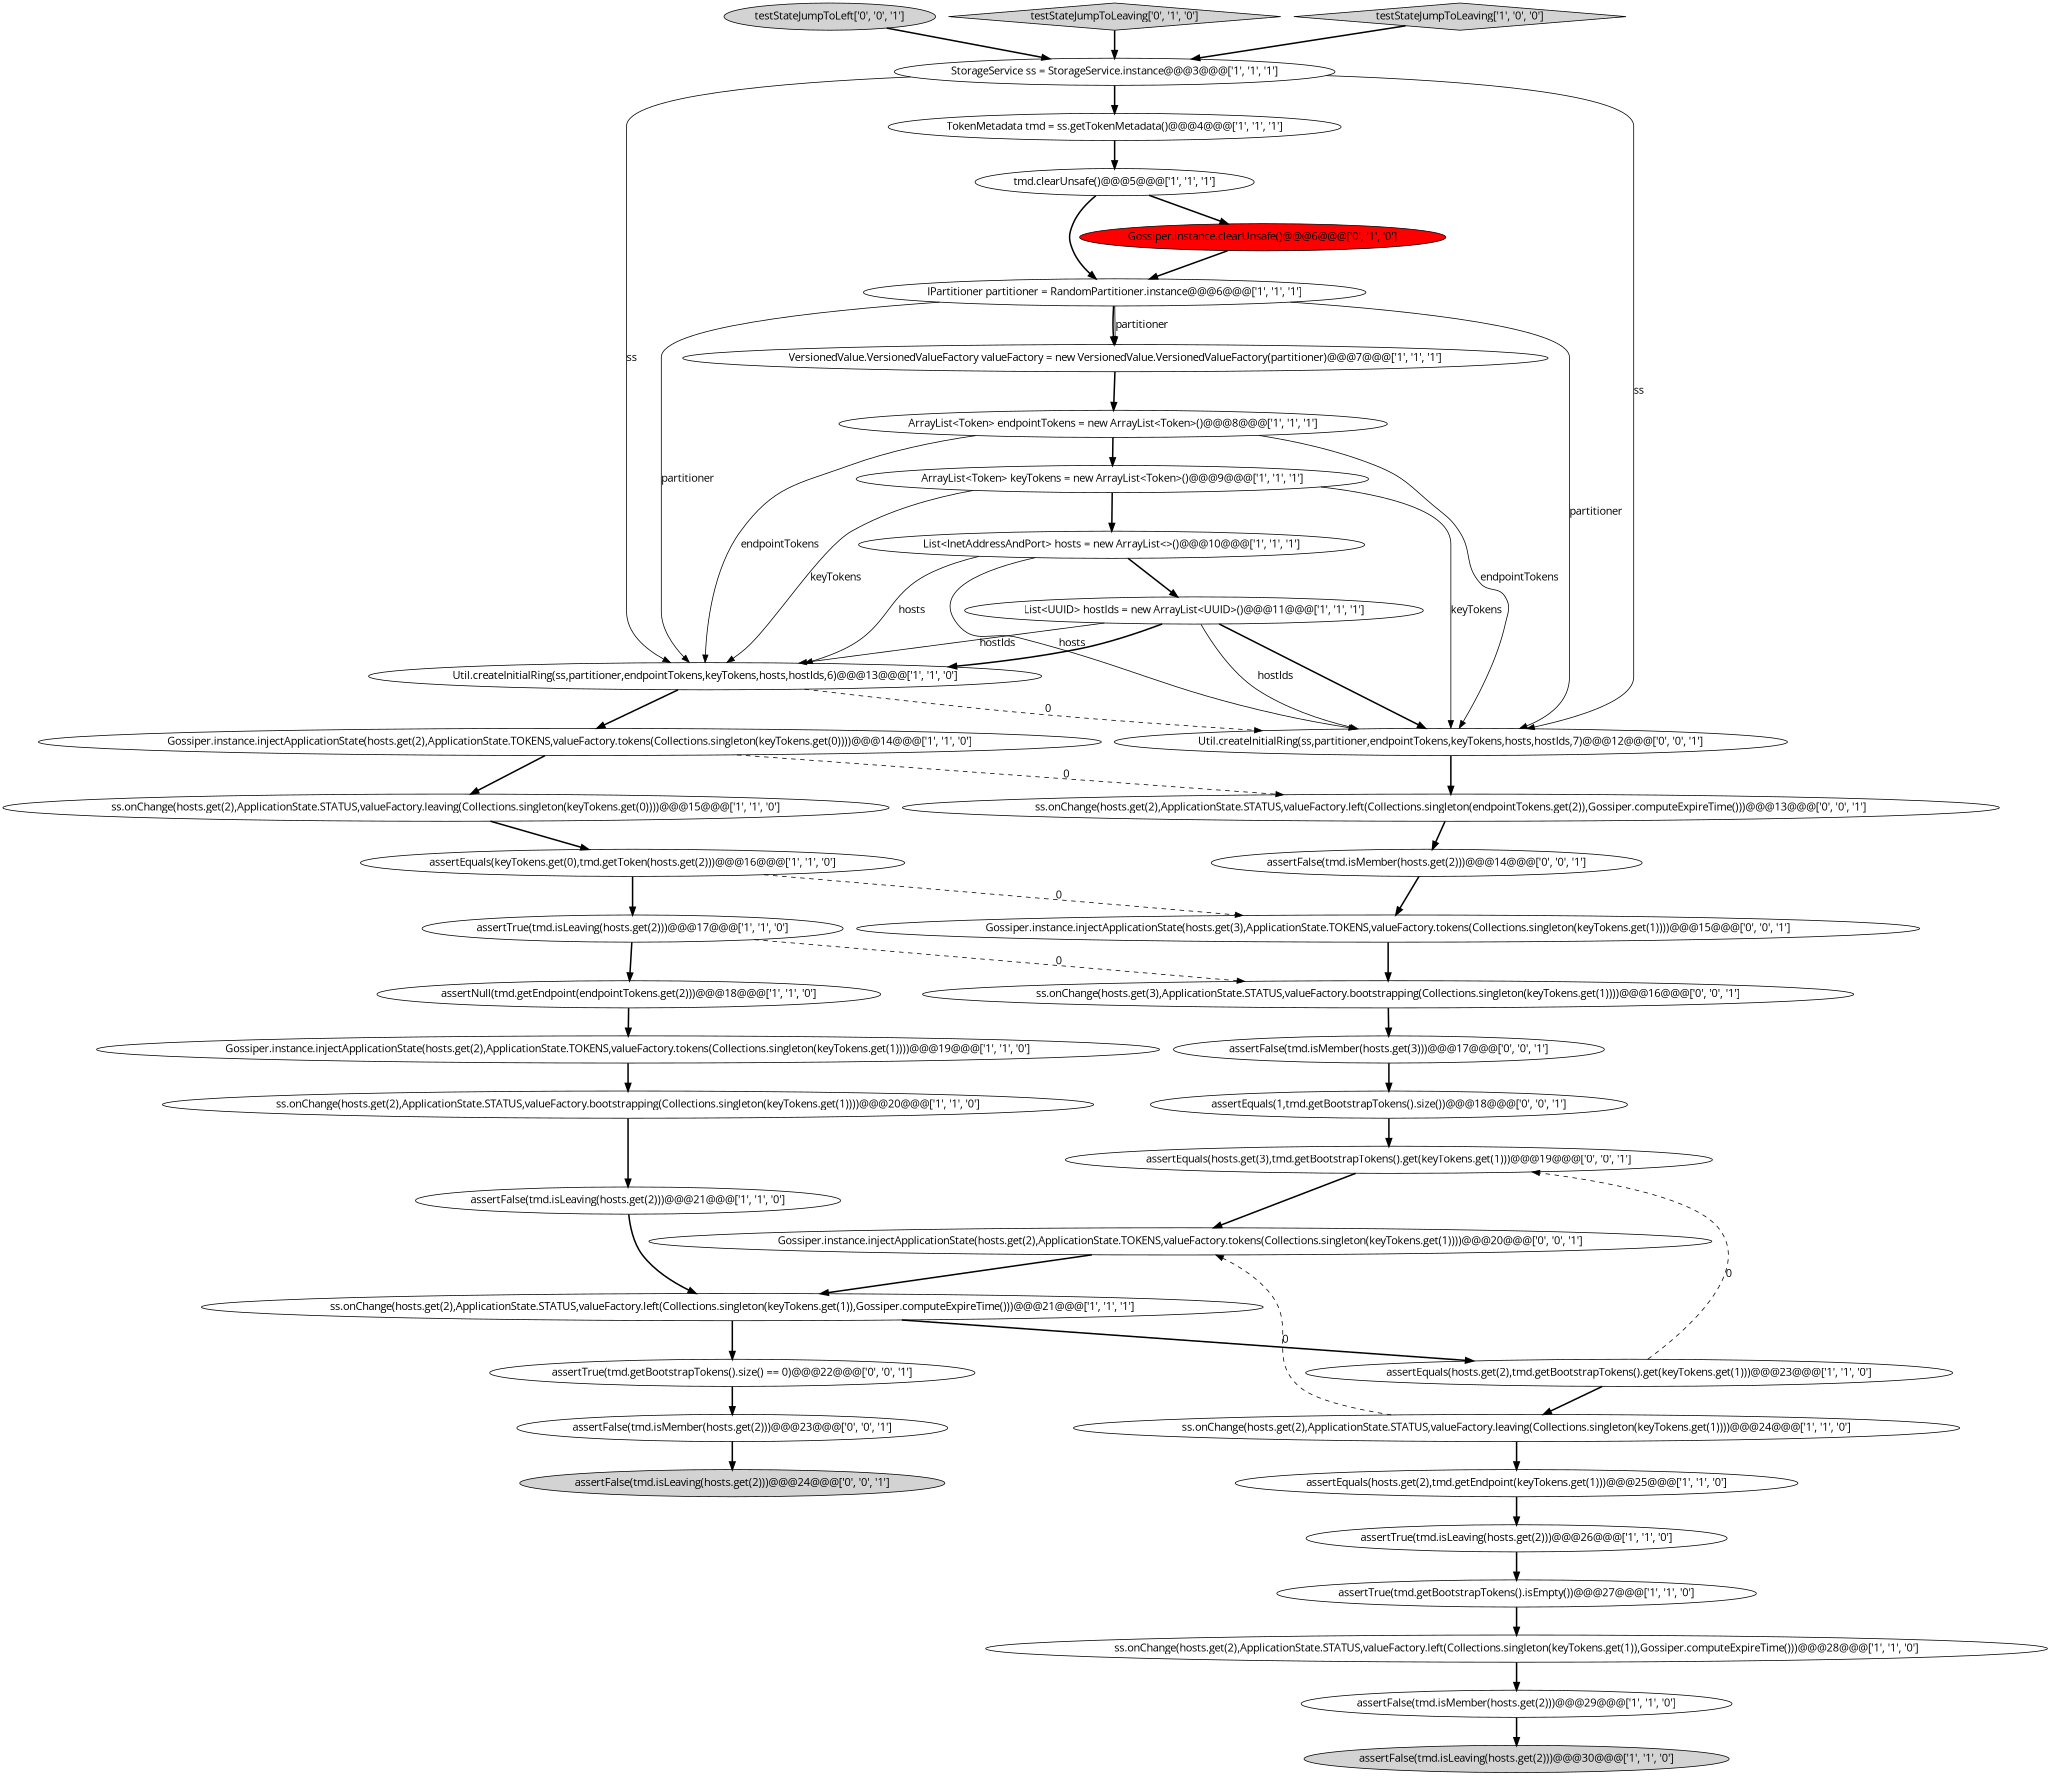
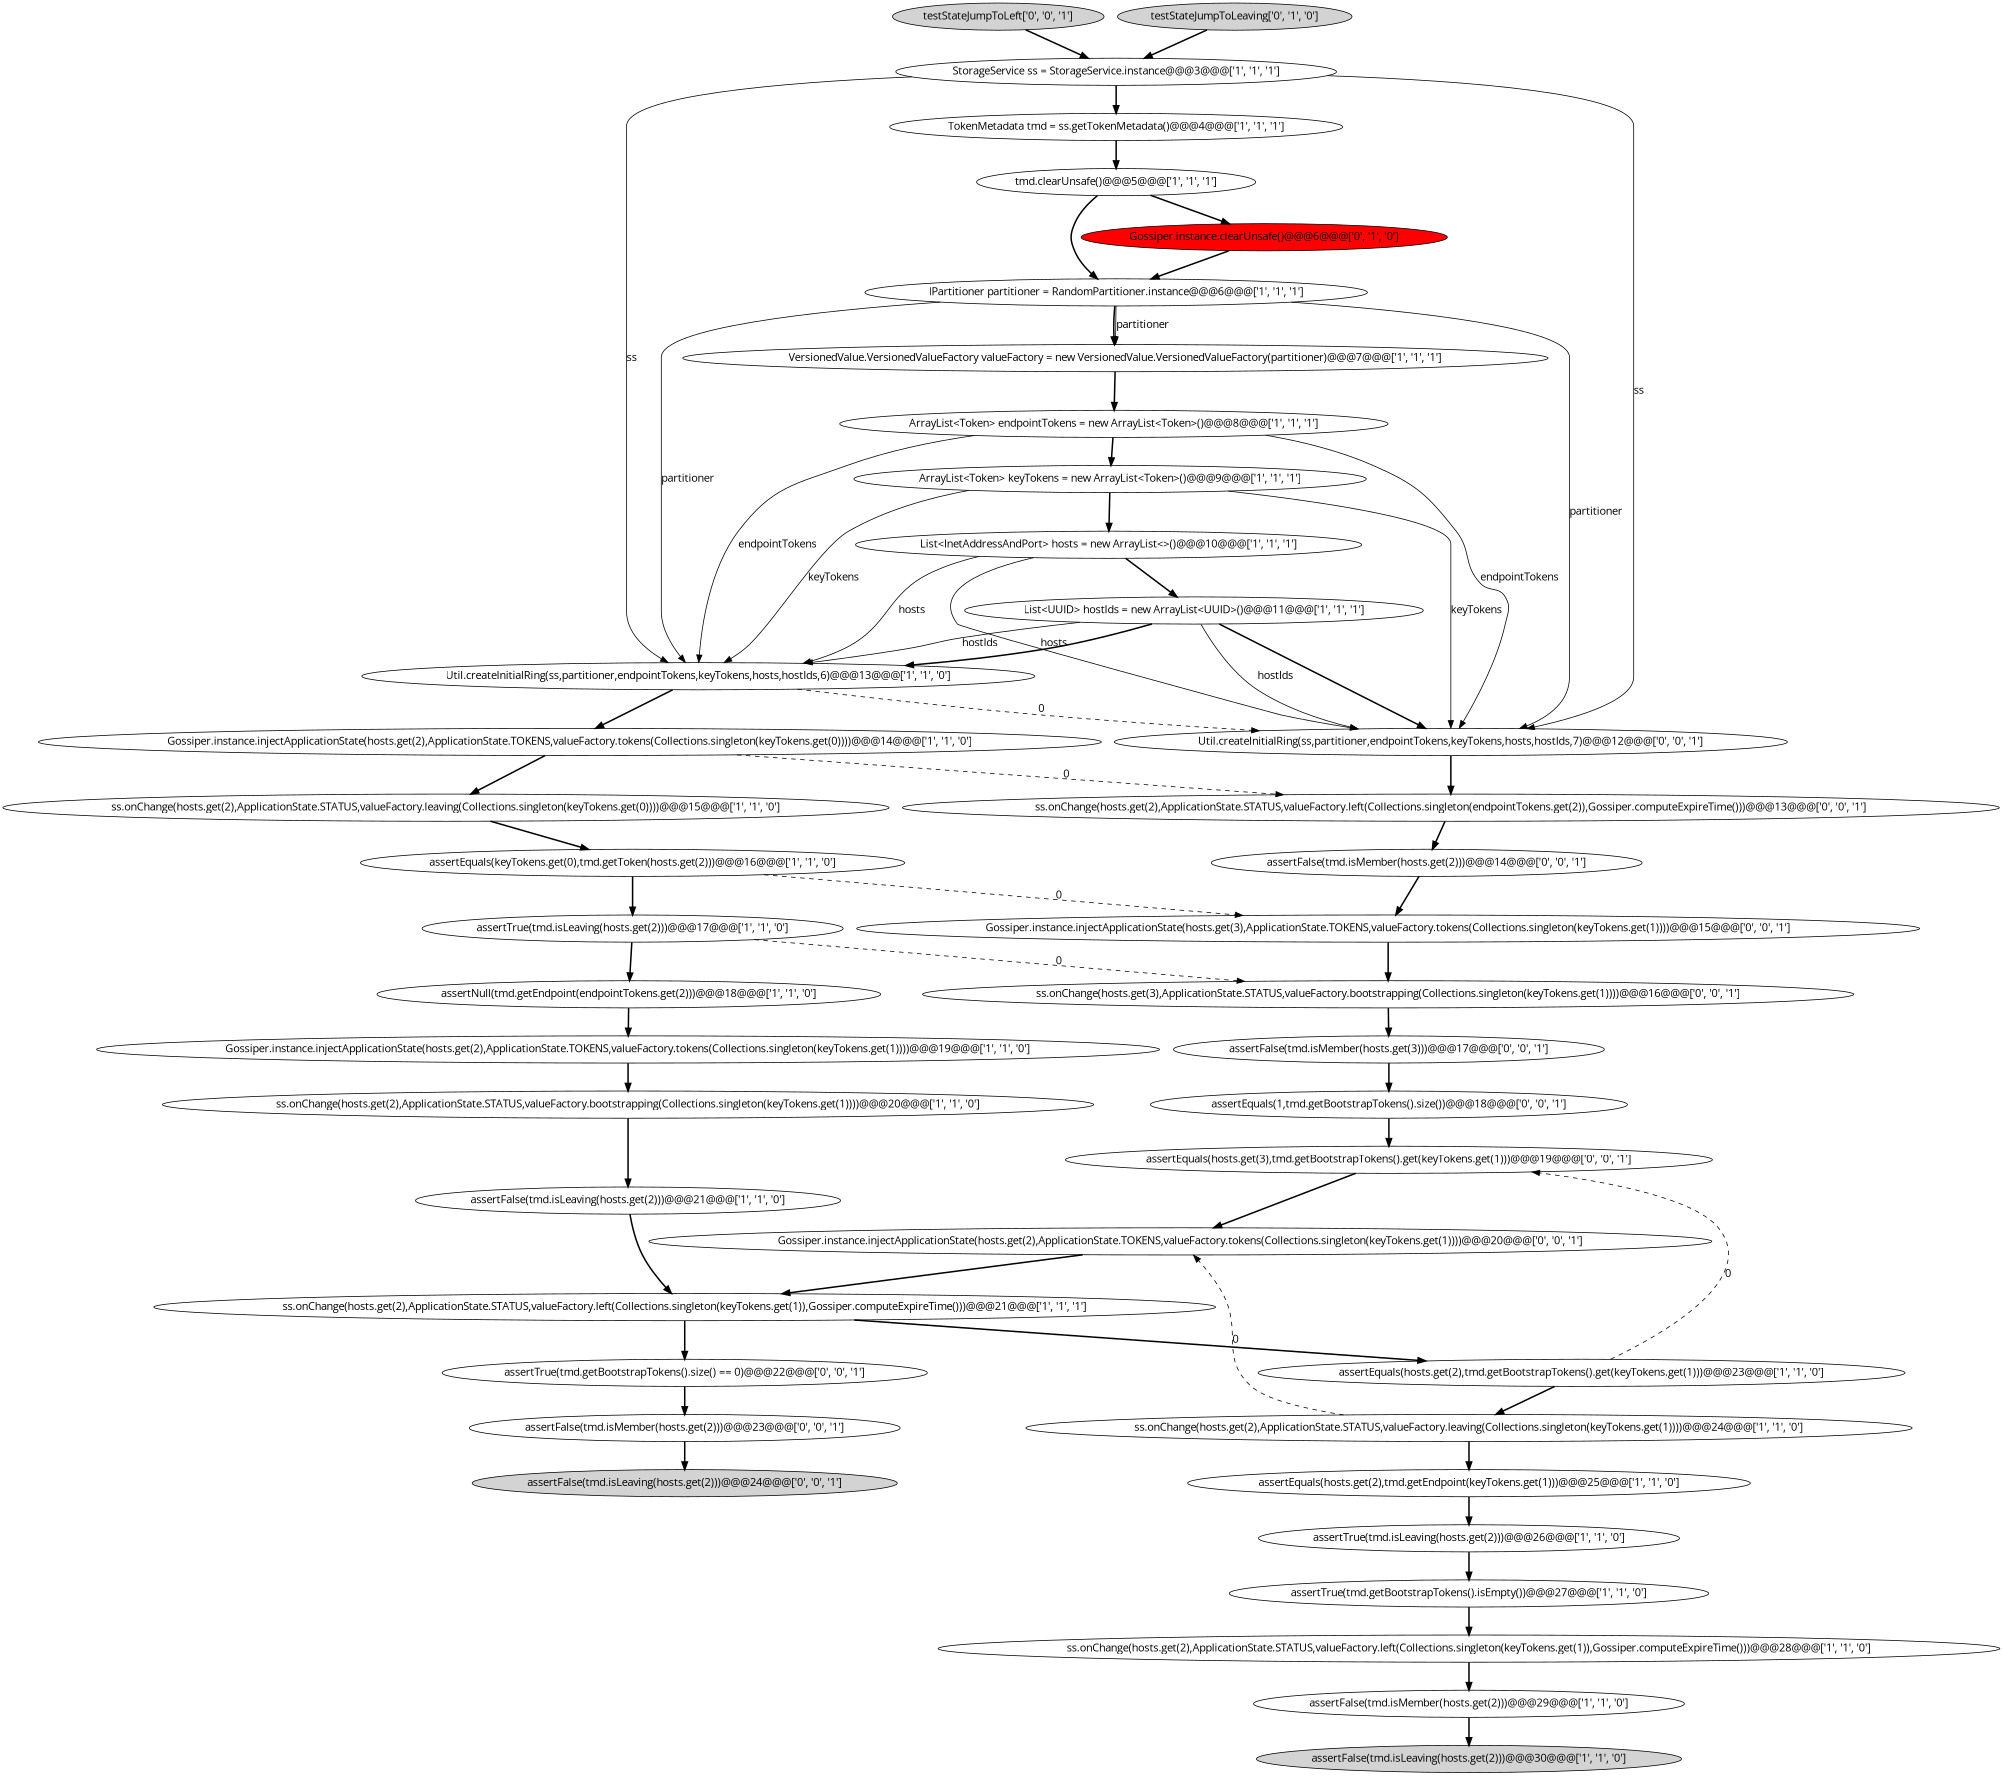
(1115, 17) -> (1235, 17)
(1460, 17) -> none
